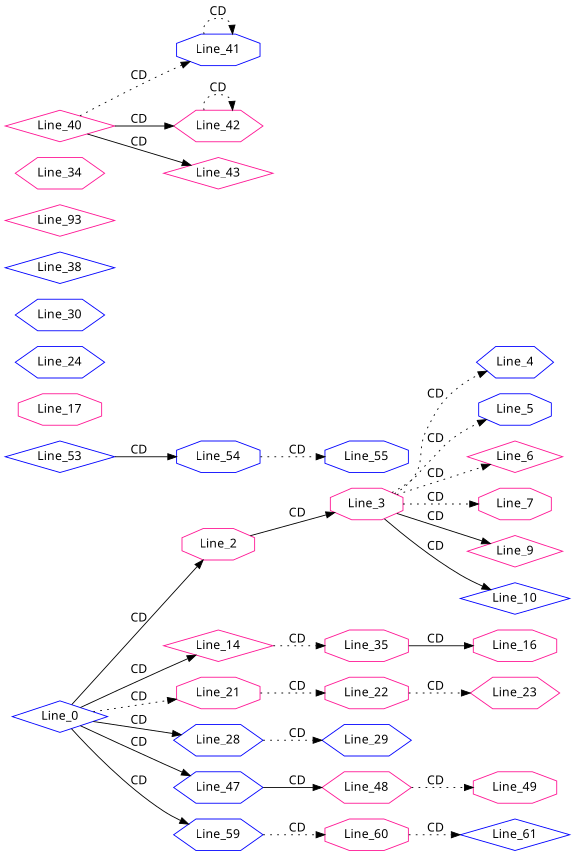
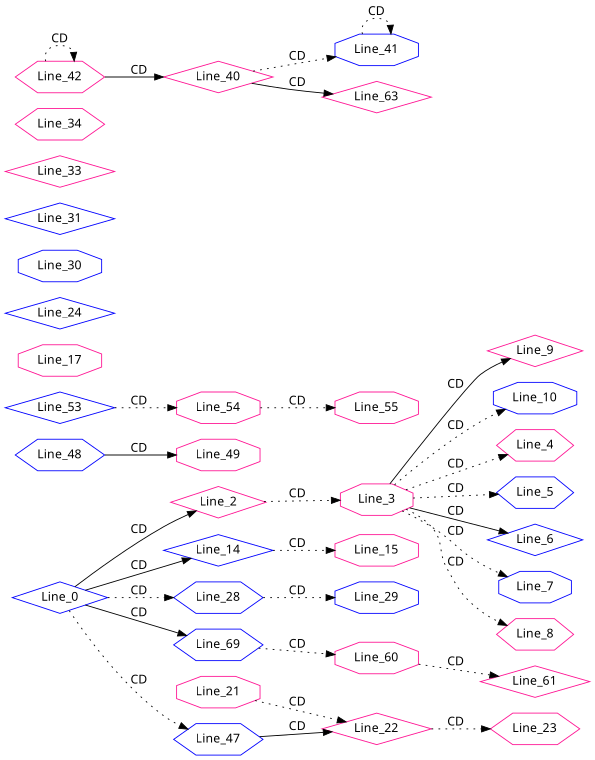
(140, 126) -> (130, 77)
(218, 173) -> (377, 97)
(60, 220) -> (60, 172)
(60, 268) -> (60, 219)
(60, 315) -> (60, 266)
(60, 362) -> (60, 313)
(515, 362) -> (535, 445)
(515, 410) -> (535, 493)
(141, 457) -> (141, 408)
(218, 457) -> (218, 408)
(367, 457) -> (377, 408)
(515, 457) -> (535, 540)
(439, 481) -> (454, 519)
(515, 504) -> (535, 587)
(288, 525) -> (298, 501)
(218, 544) -> (218, 502)
(431, 556) -> (444, 446)
(515, 598) -> (535, 398)
none -> (535, 634)
(218, 646) -> (218, 550)
(367, 646) -> (377, 550)
(515, 646) -> none
(367, 693) -> (377, 729)
(130, 706) -> none
(133, 727) -> (136, 598)
(367, 740) -> (377, 598)
(131, 749) -> (119, 674)
(288, 788) -> (291, 735)
(367, 788) -> (60, 455)
(438, 788) -> (136, 455)
(218, 835) -> (218, 645)
(515, 835) -> (535, 682)
